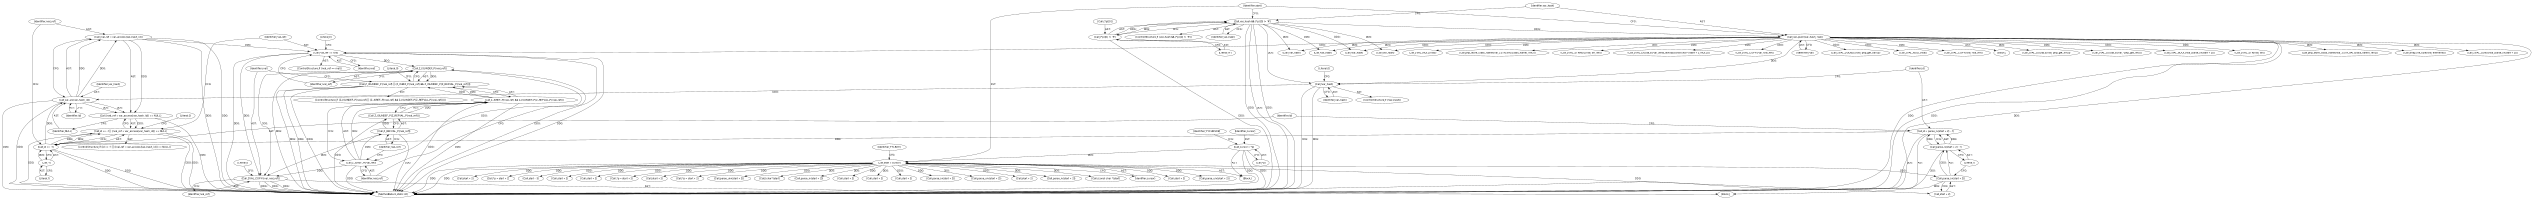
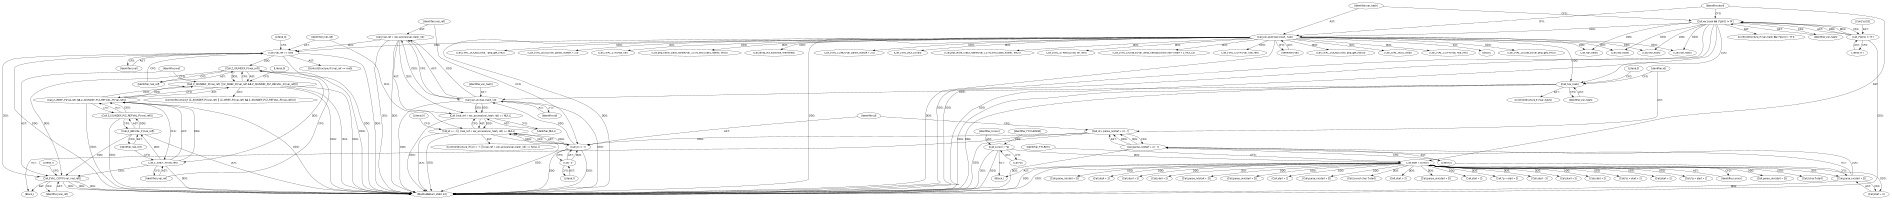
(53, 114) -> (512, 126)
